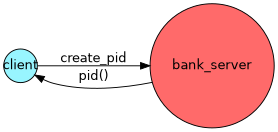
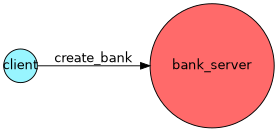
(94, 59) -> (94, 59)
(97, 88) -> none
